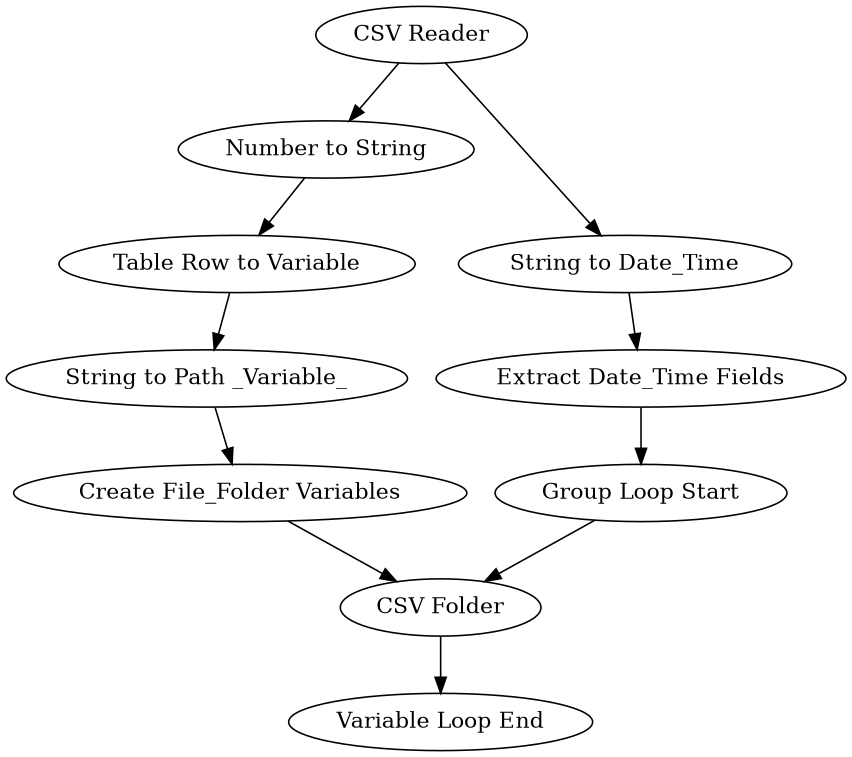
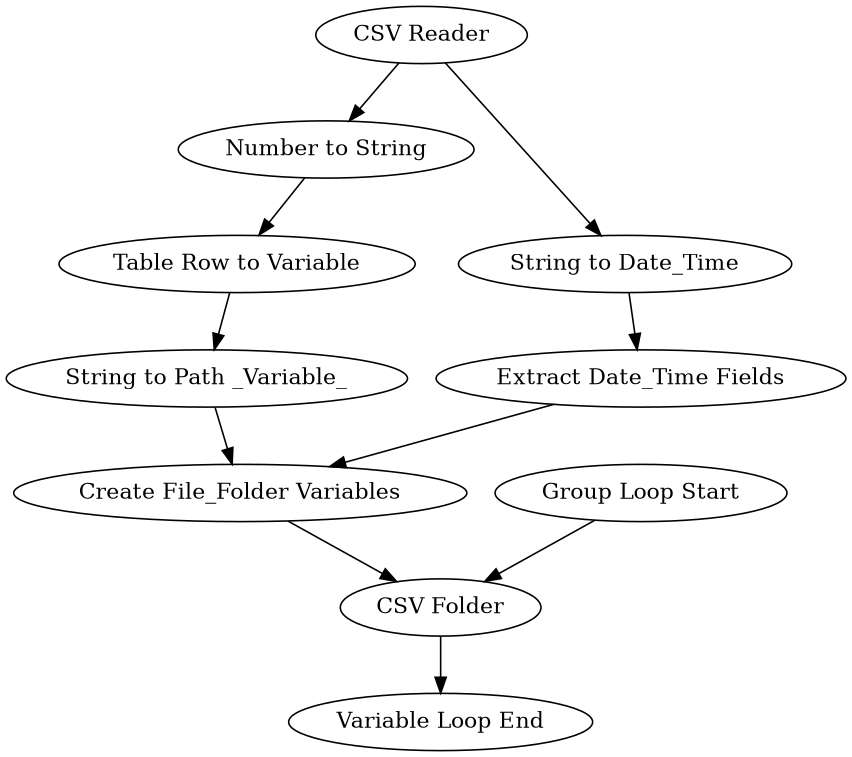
(641, 428) -> (449, 433)
